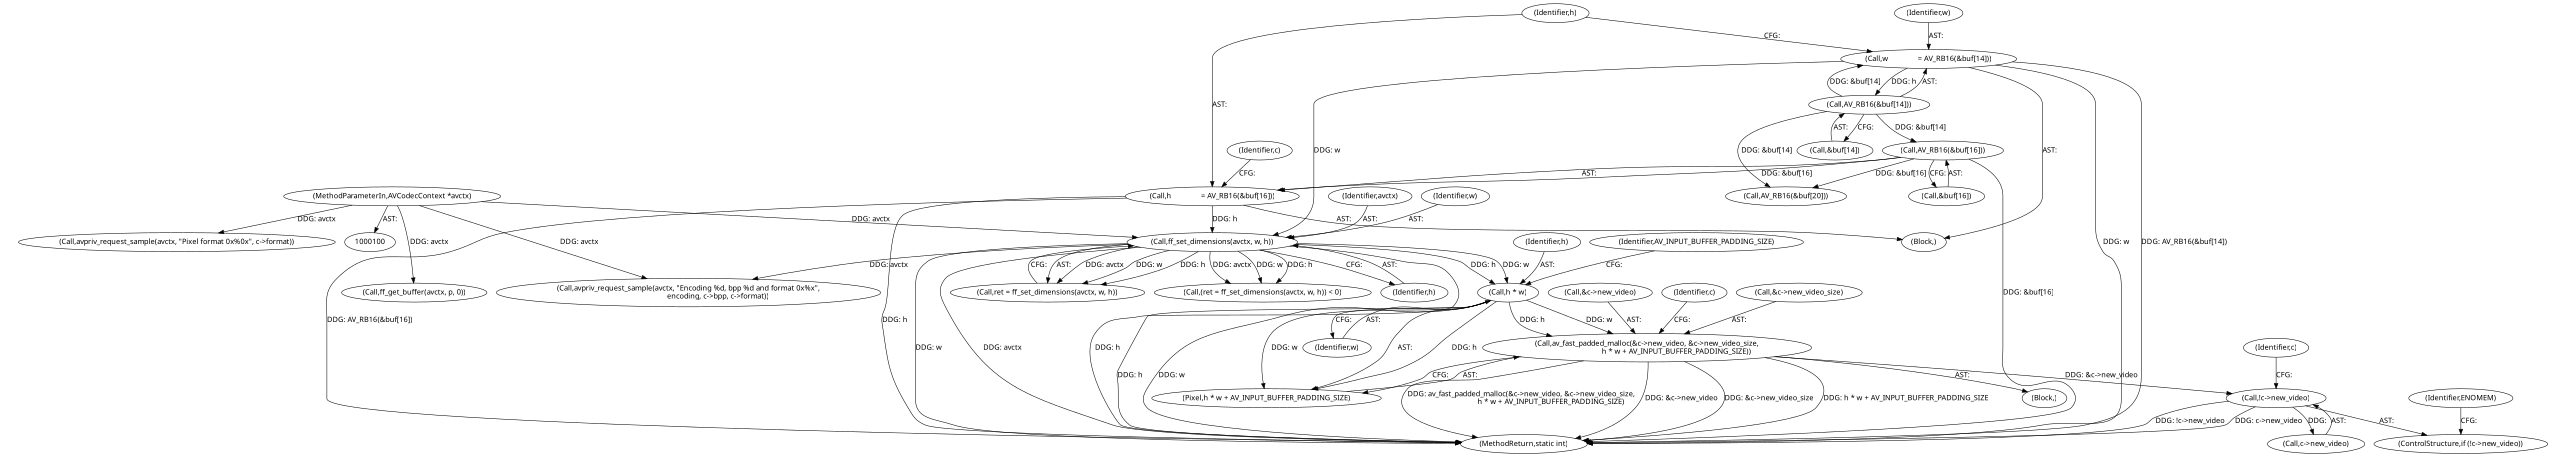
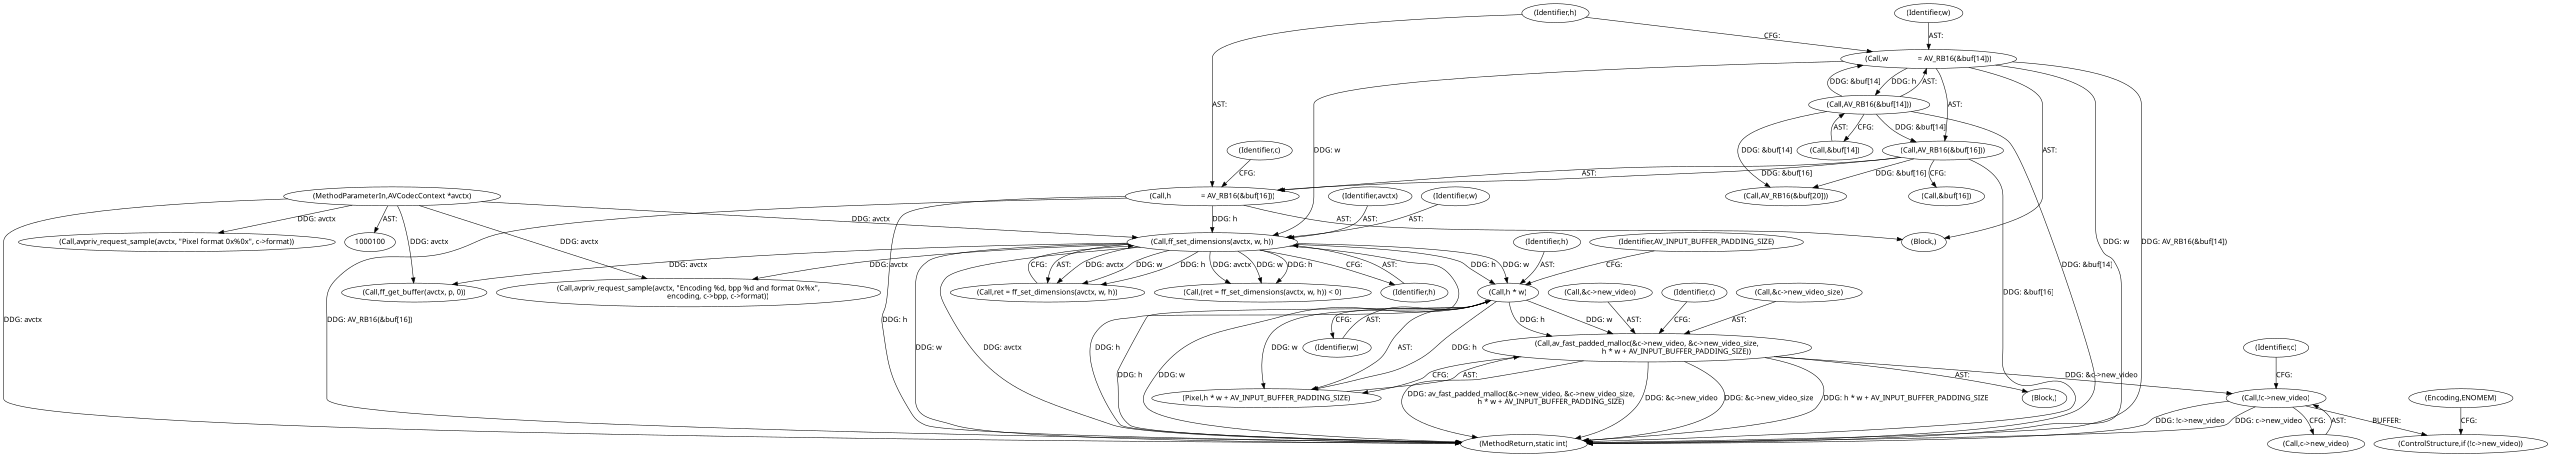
(1949, 176) -> (1947, 101)
none -> (792, 254)
(2461, 398) -> (2461, 398)
(2318, 421) -> (2318, 421)
(2388, 421) -> (2388, 421)
none -> (2032, 422)
none -> (504, 432)
